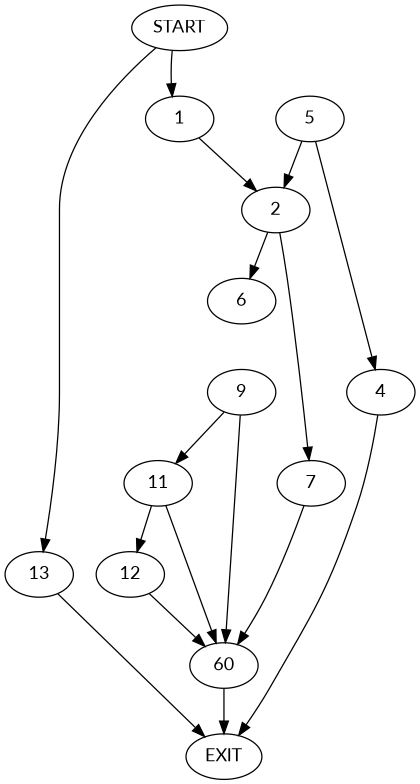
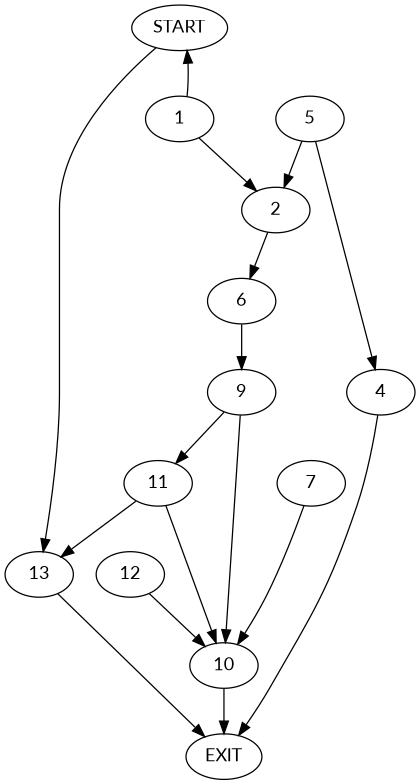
(171, 67) -> (188, 80)
none -> (242, 340)
(295, 340) -> none
(146, 523) -> (104, 525)
(224, 666) -> (224, 666)
